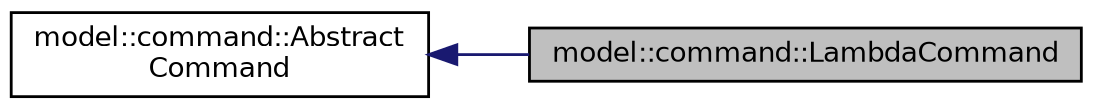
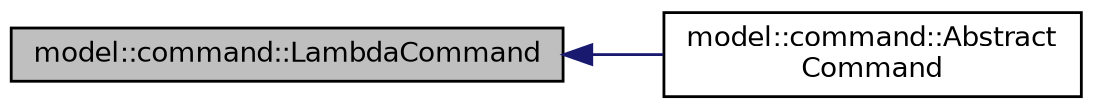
(493, 55) -> (628, 55)
